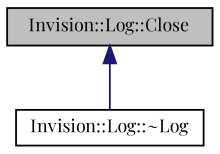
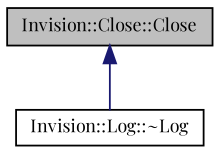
(110, 27) -> (110, 27)
